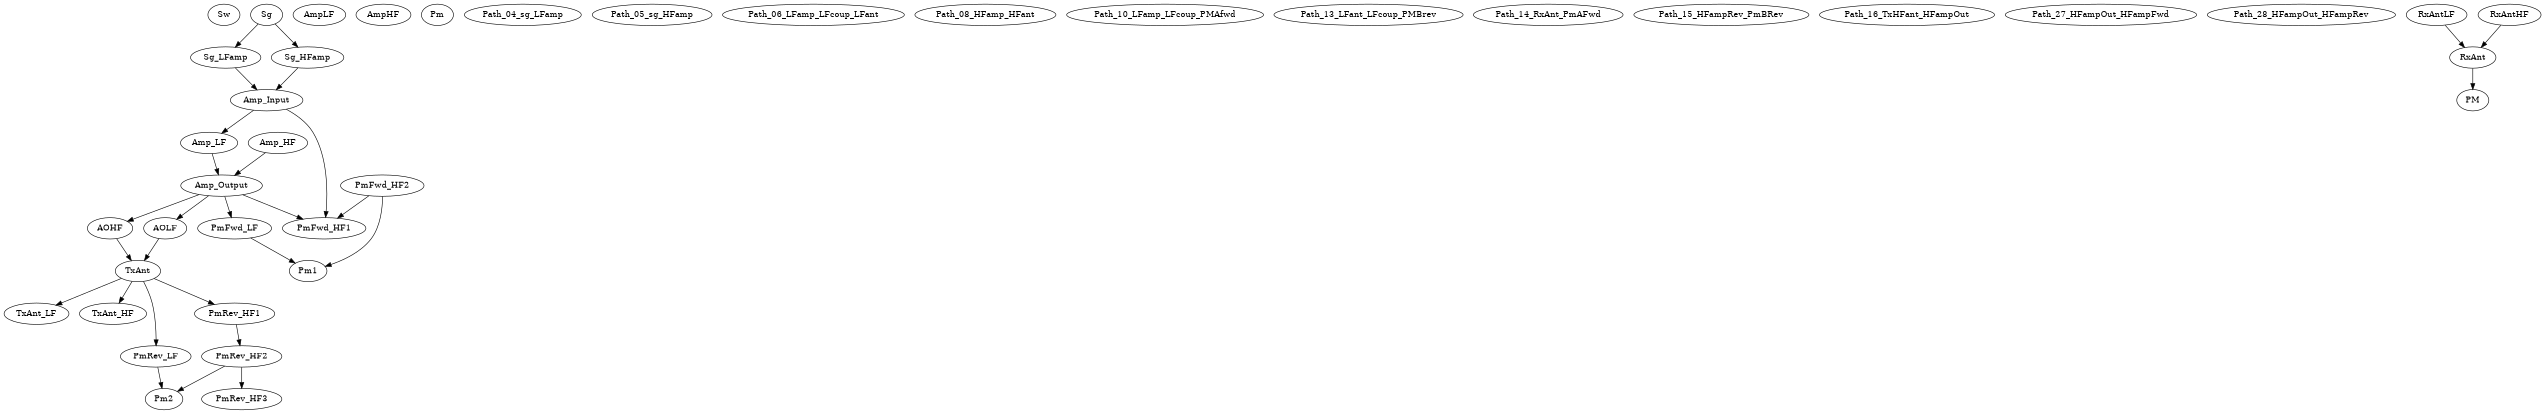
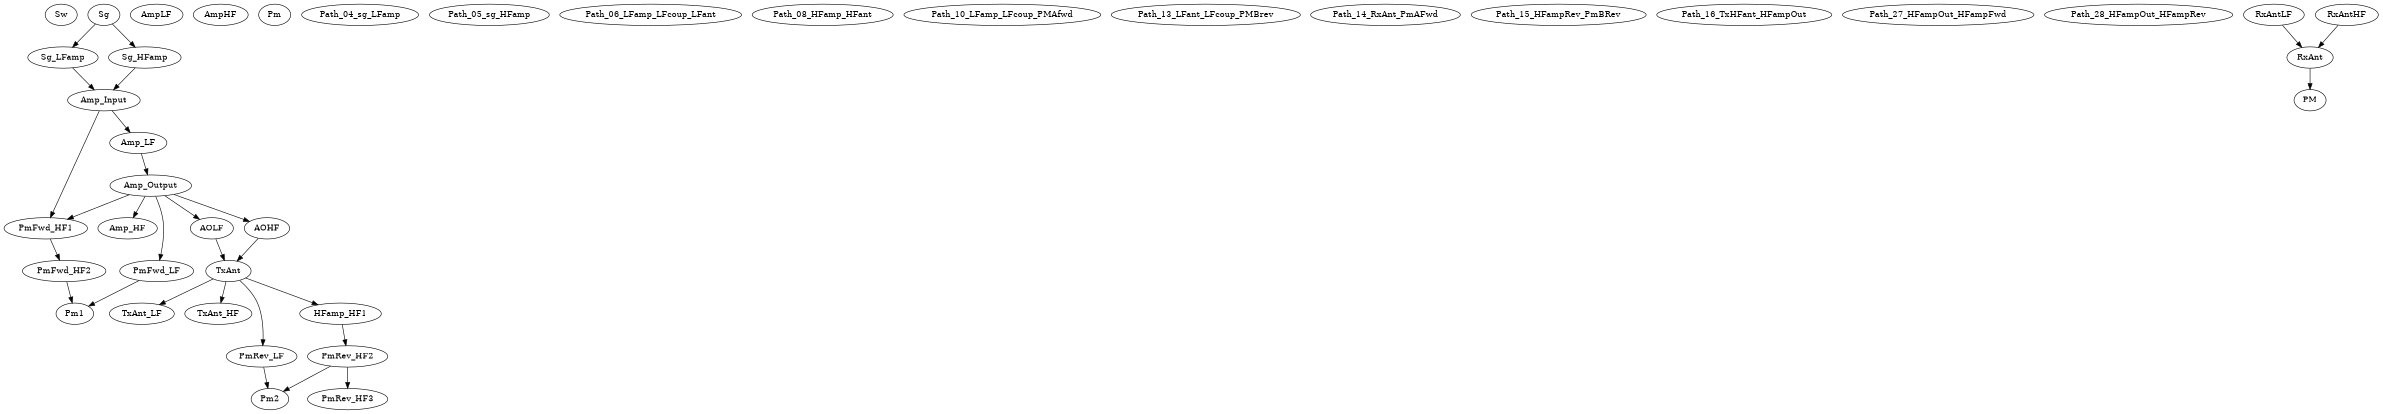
(252, 162) -> (141, 204)
(356, 205) -> (54, 247)
(235, 314) -> (341, 314)
